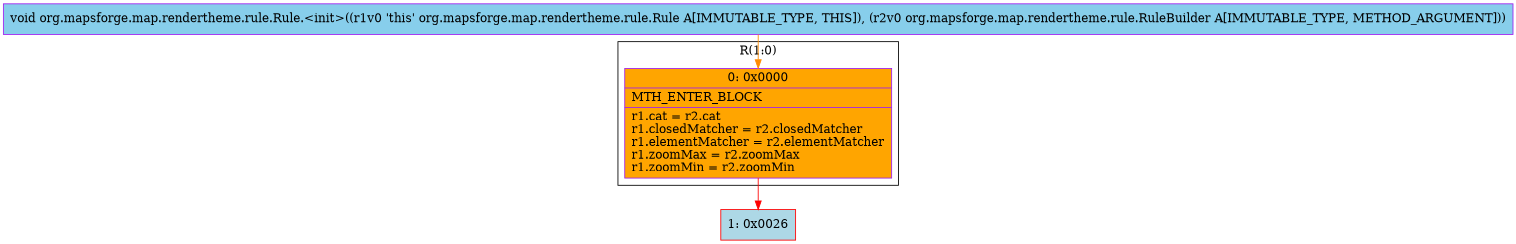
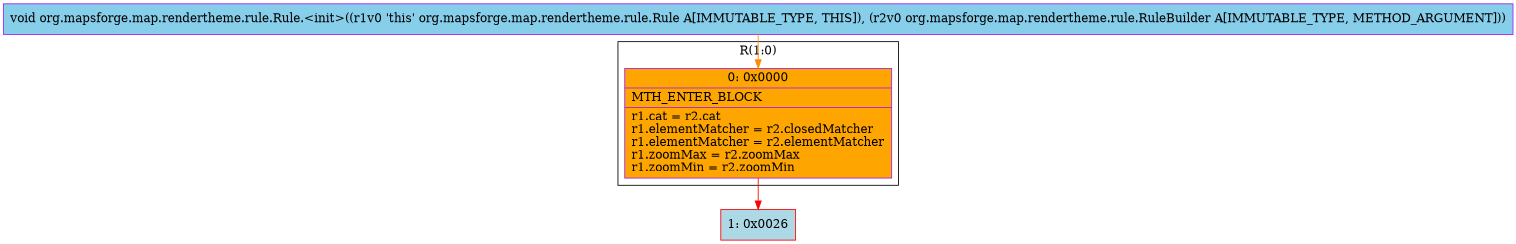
(747, 130) -> (753, 130)
